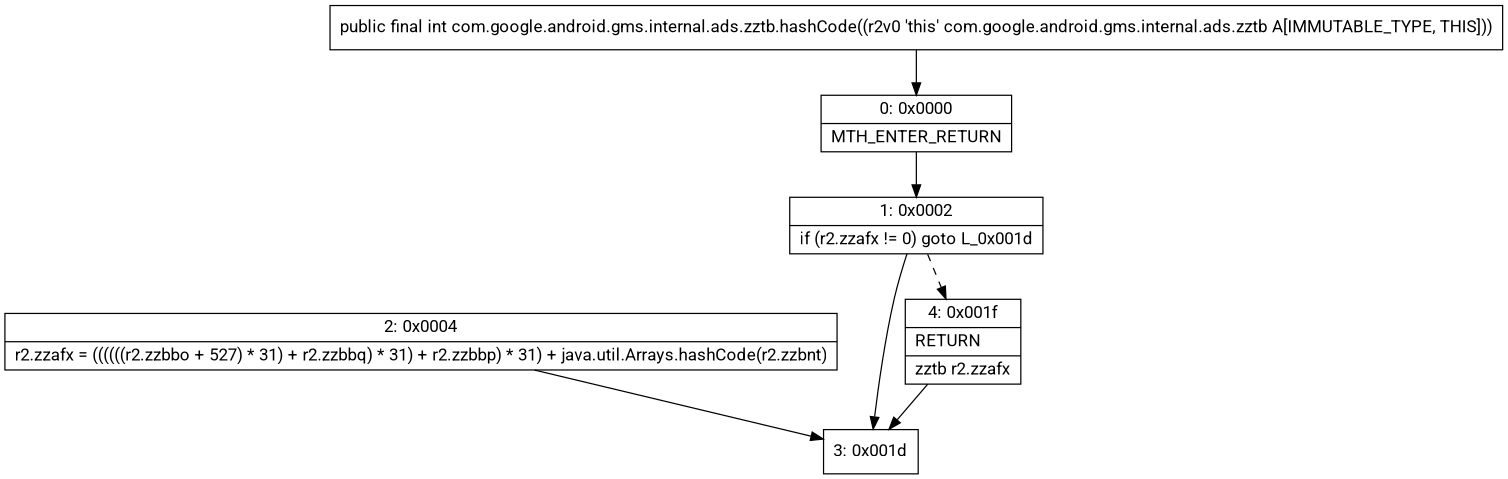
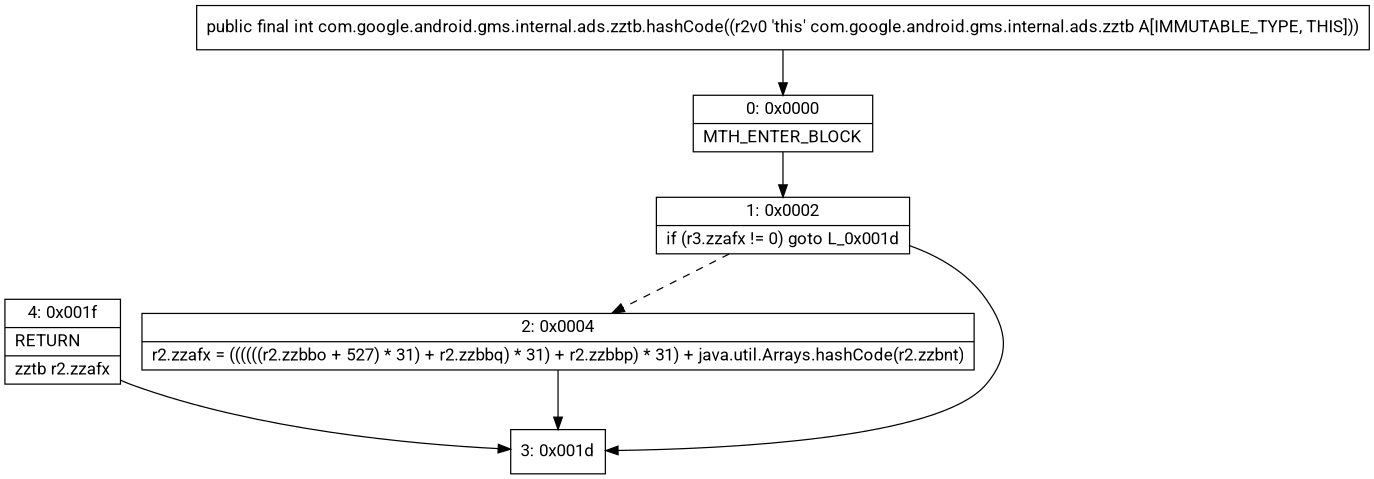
(916, 137) -> (783, 137)
(916, 239) -> (783, 239)
(934, 271) -> (676, 281)
